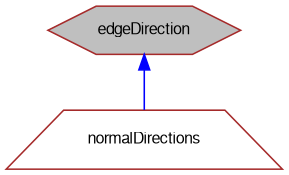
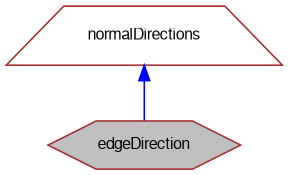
(144, 90) -> (144, 101)
